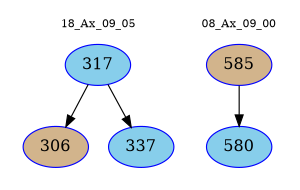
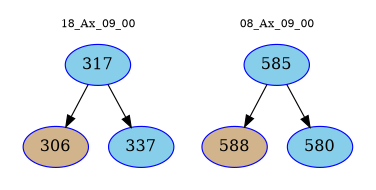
(99, 24) -> (99, 24)
(239, 65) -> (277, 65)
none -> (235, 147)
